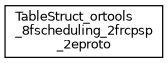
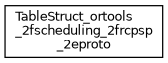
(84, 32) -> (84, 32)
